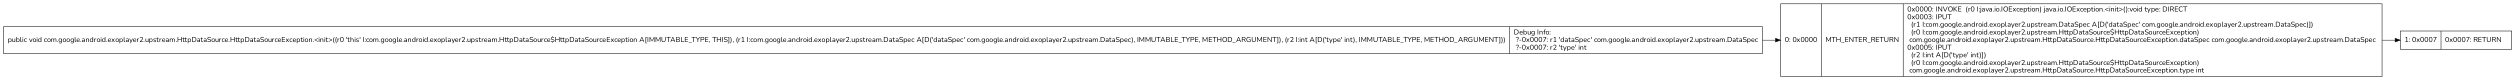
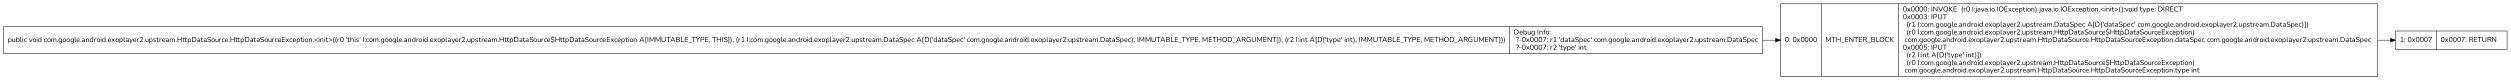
(1862, 40) -> (1860, 40)
